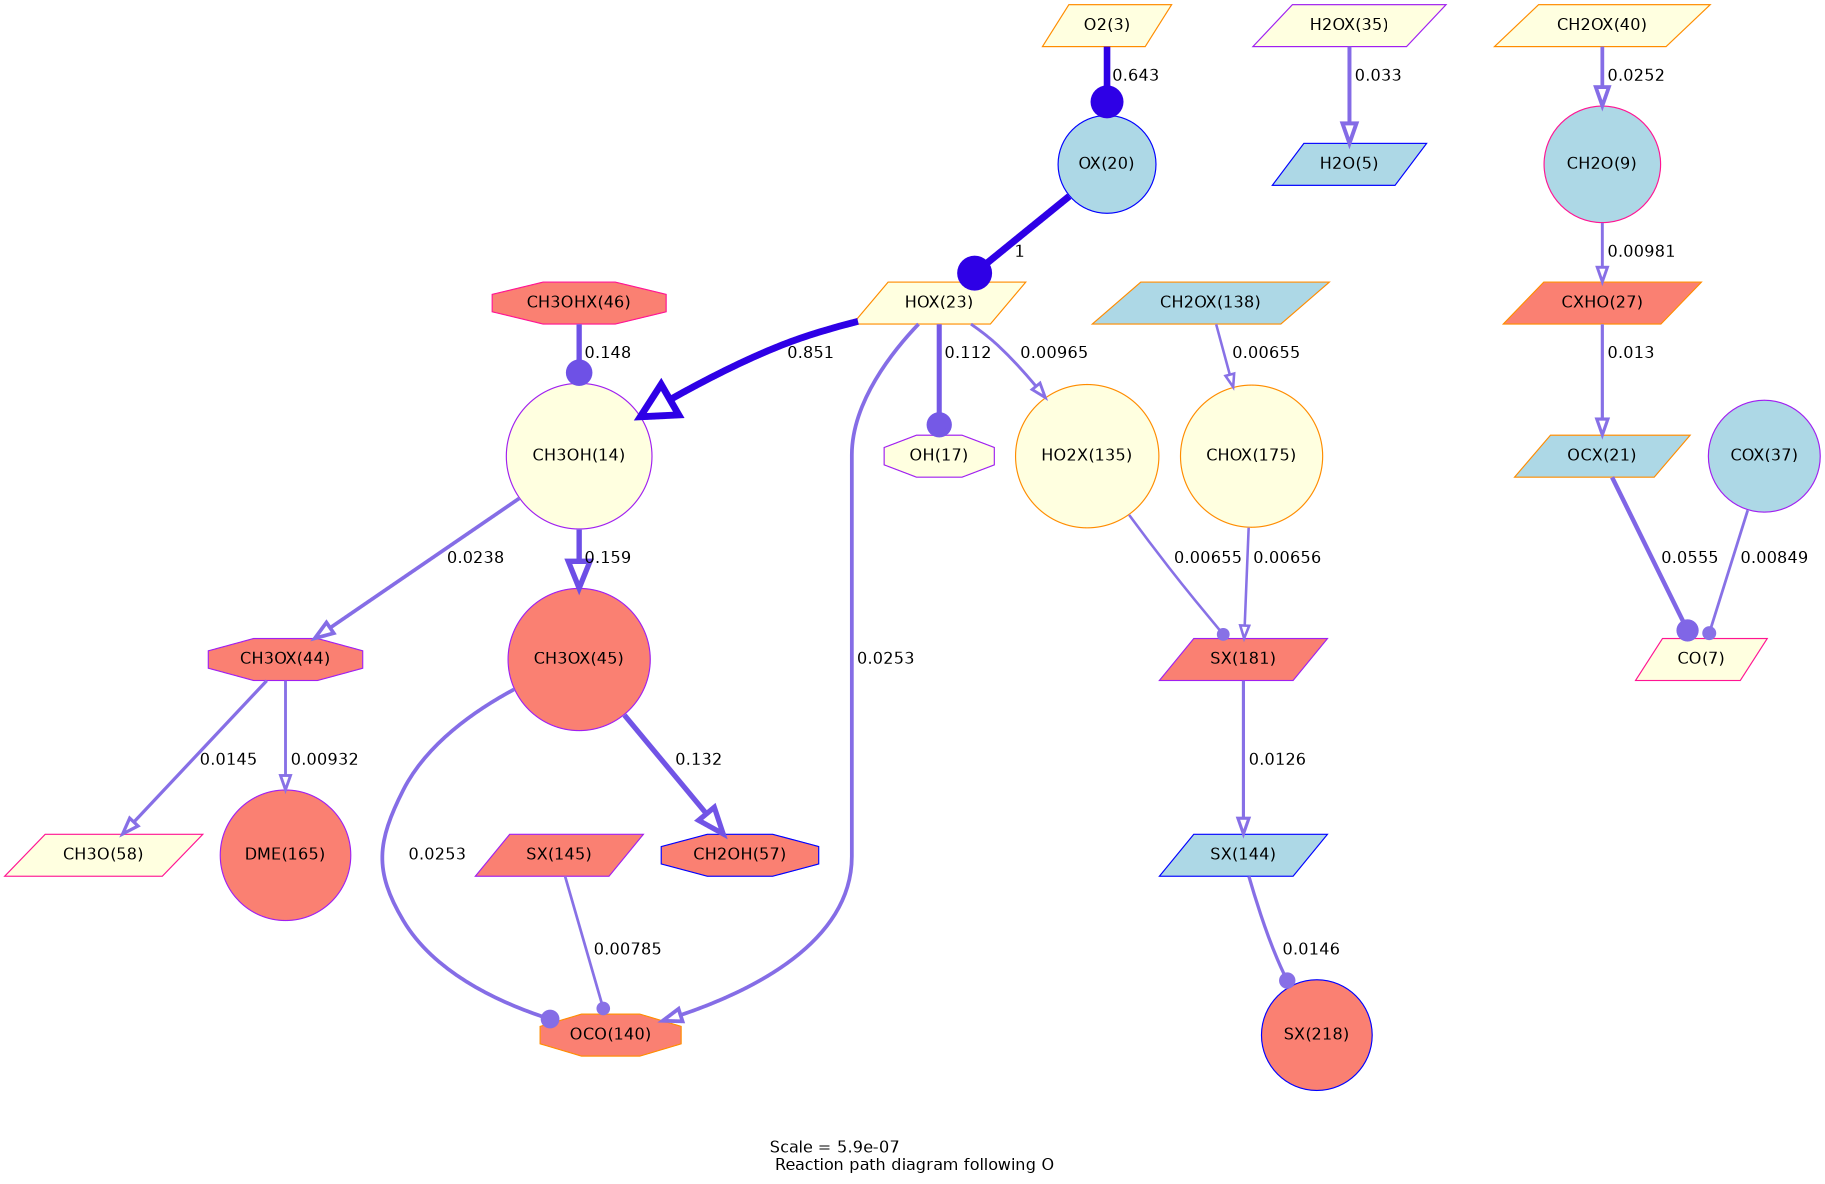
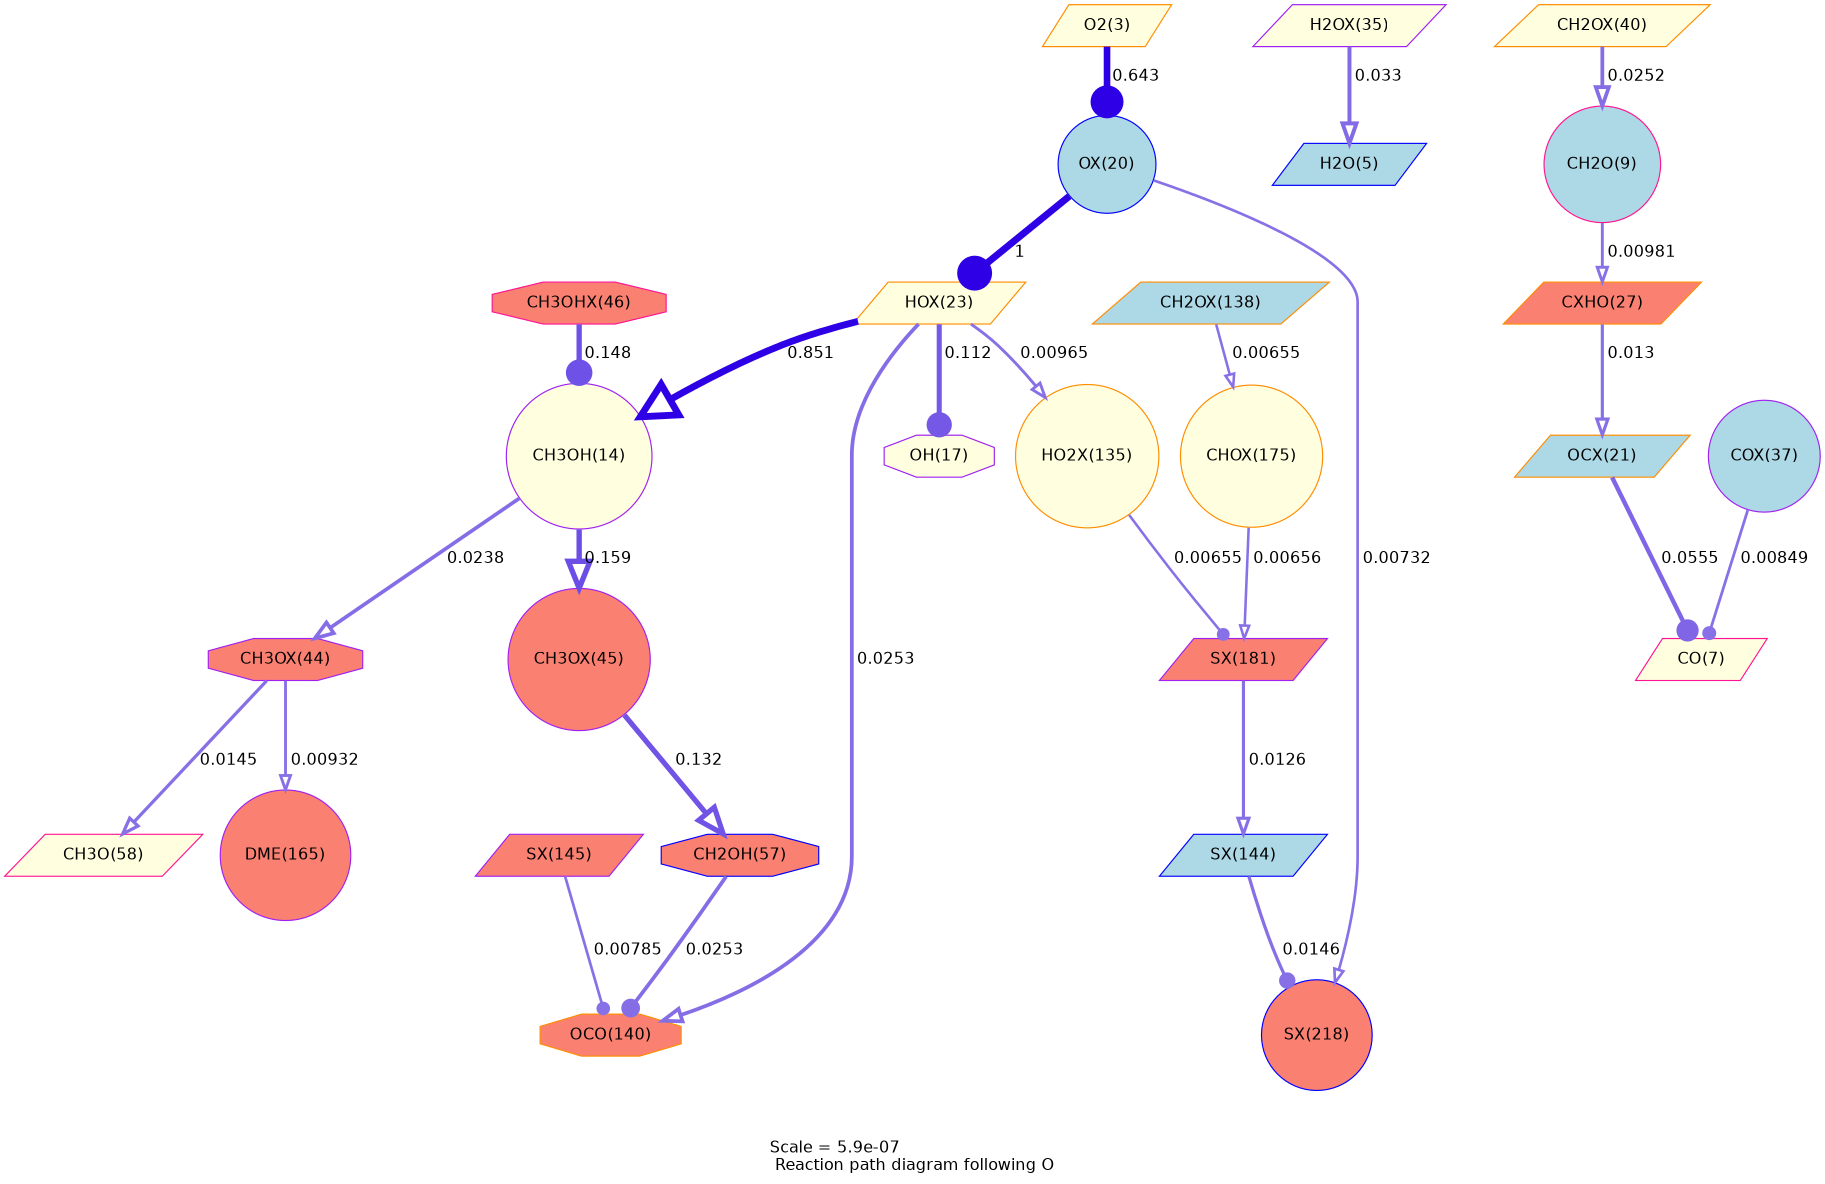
none -> (1358, 515)
(383, 866) -> (682, 940)
